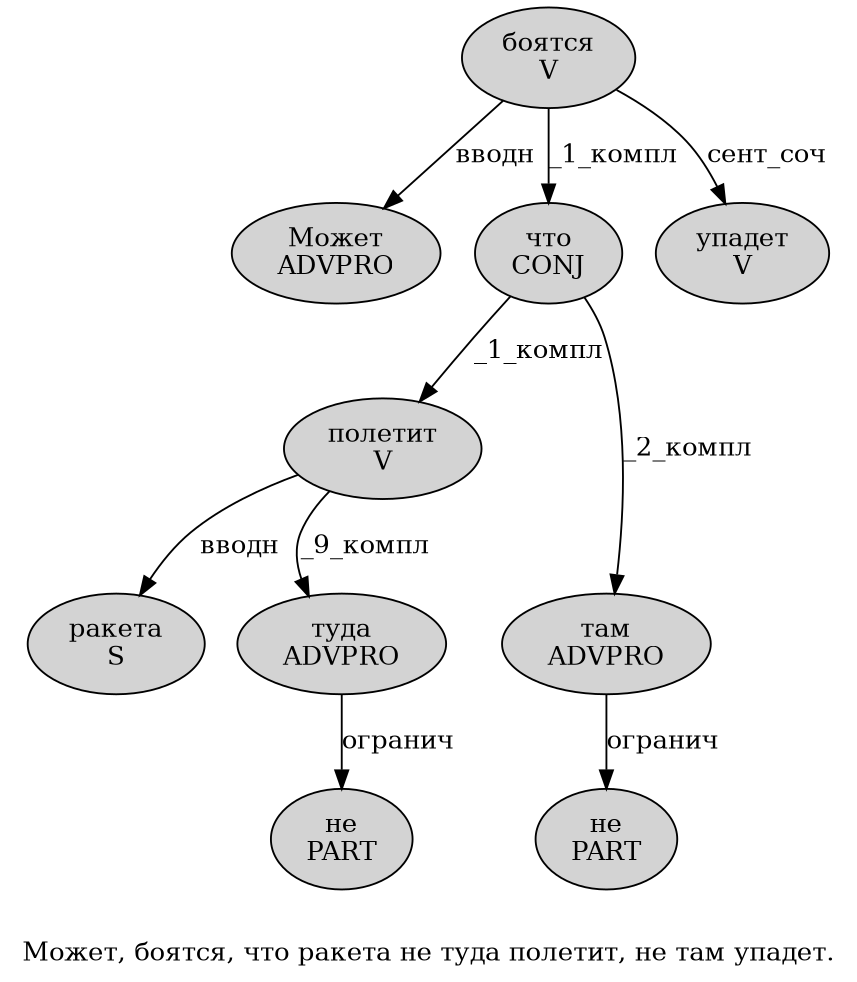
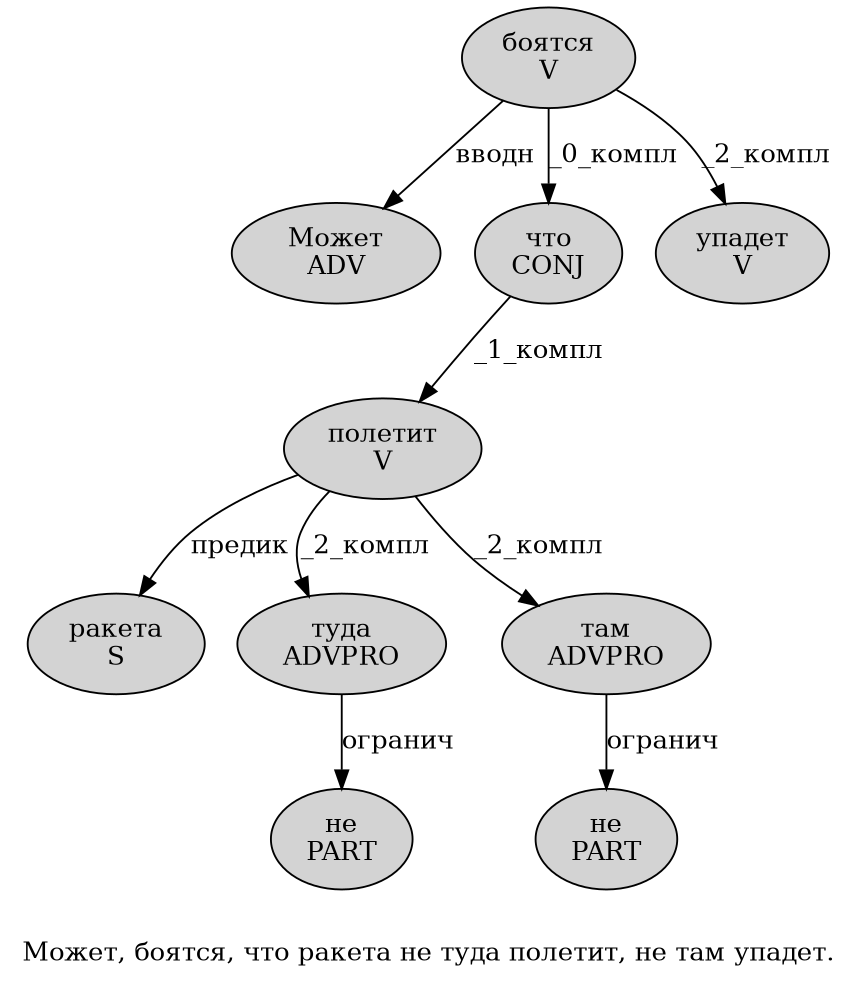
(614, 155) -> (614, 155)
(767, 155) -> (767, 155)
(336, 253) -> (336, 253)
(621, 433) -> (464, 551)
(240, 546) -> (240, 546)
(366, 546) -> (366, 546)
